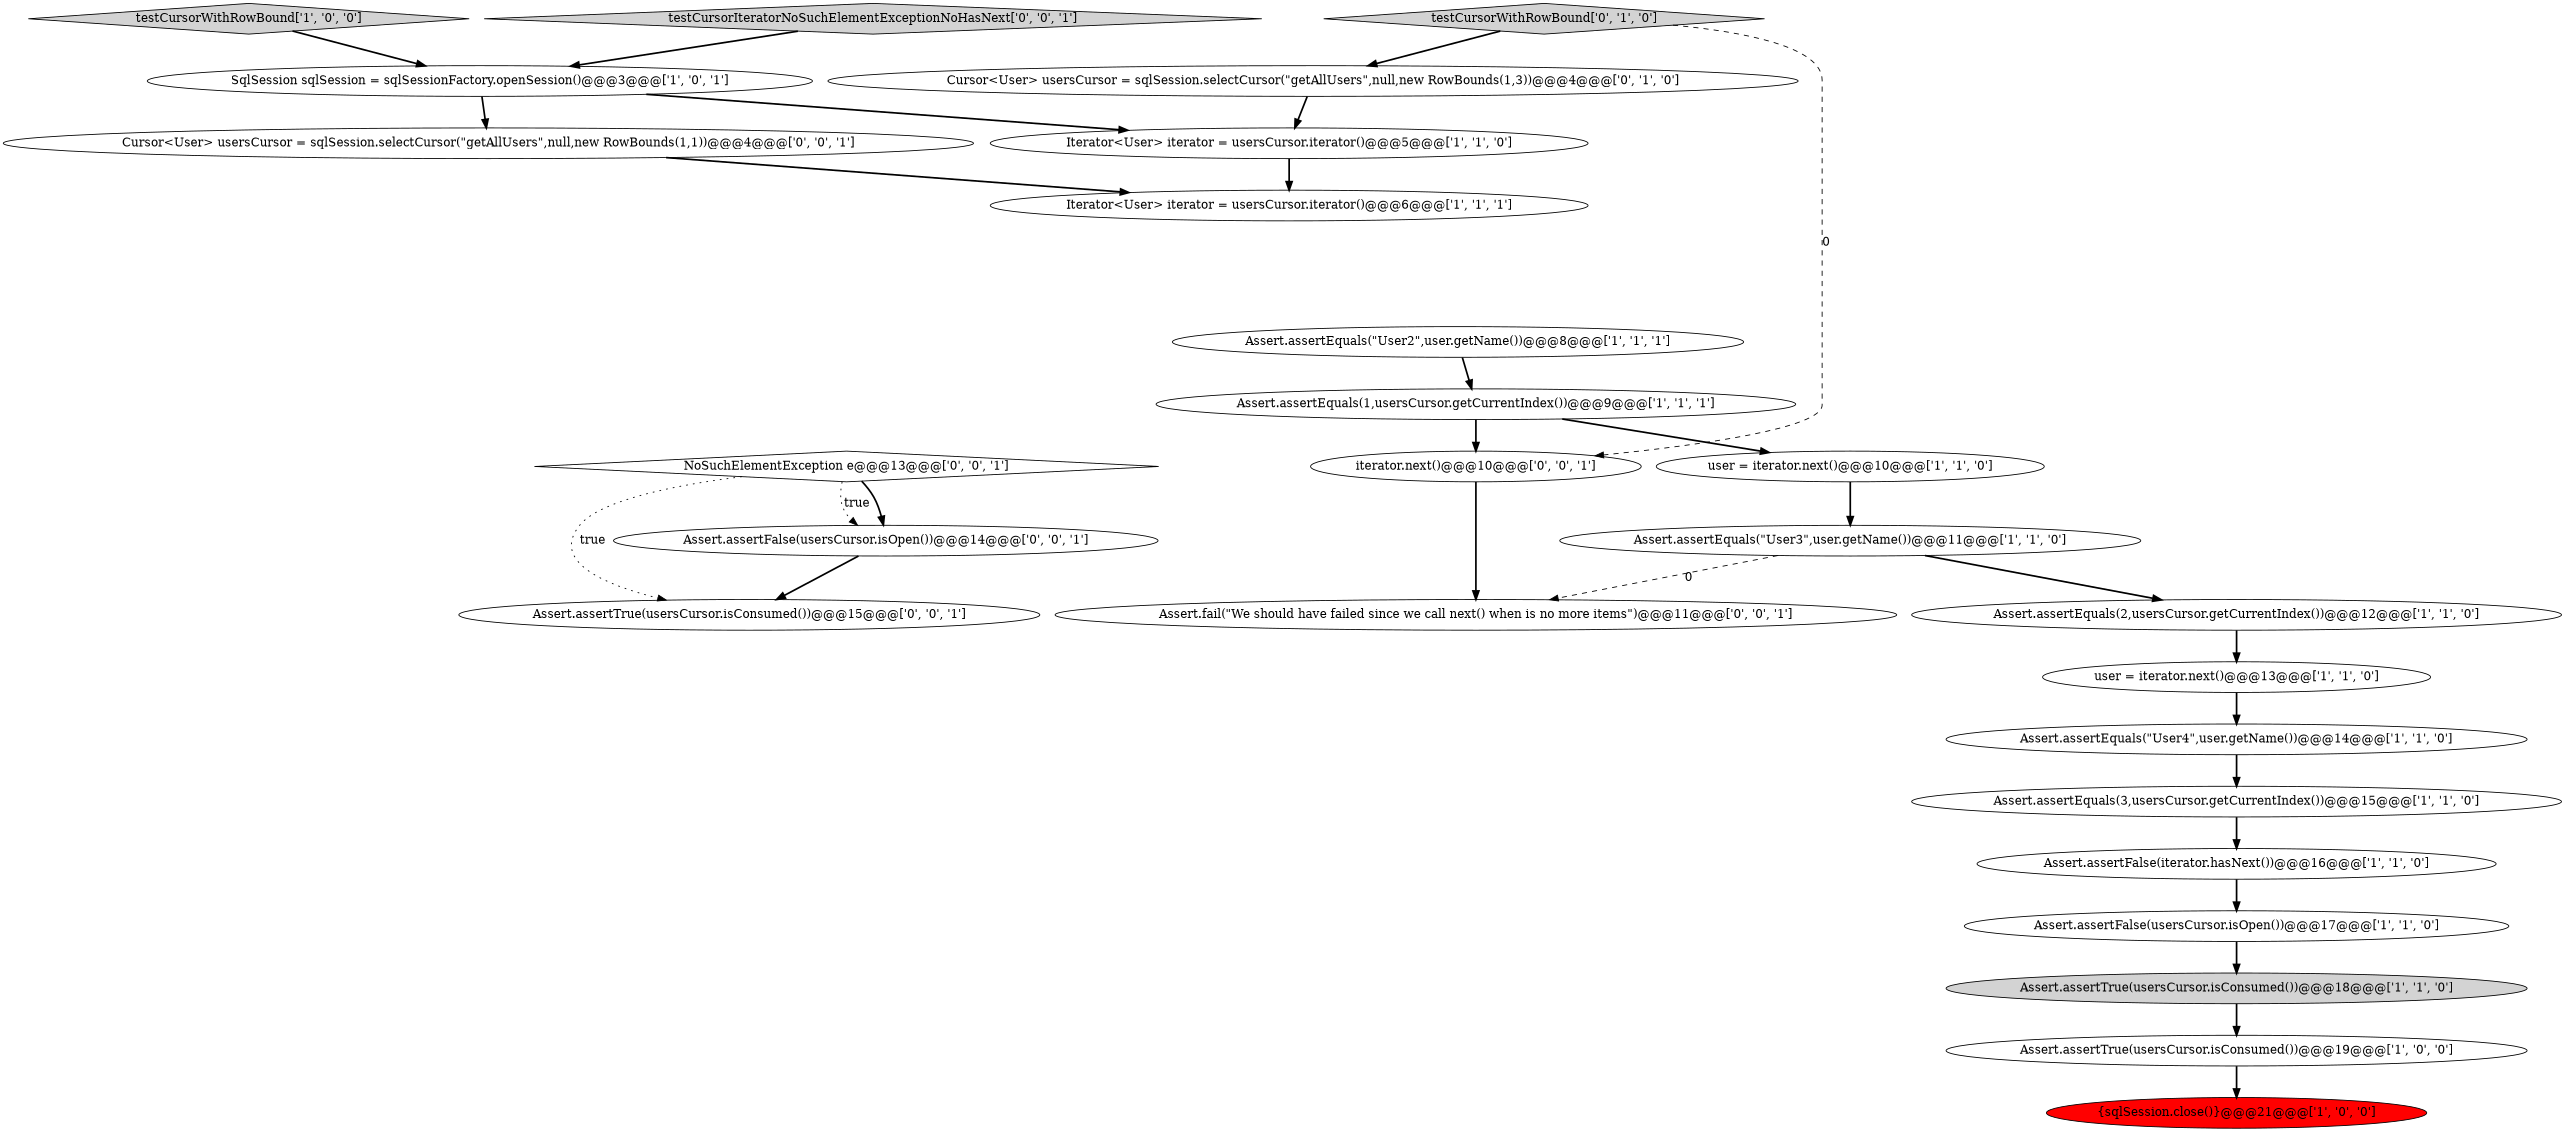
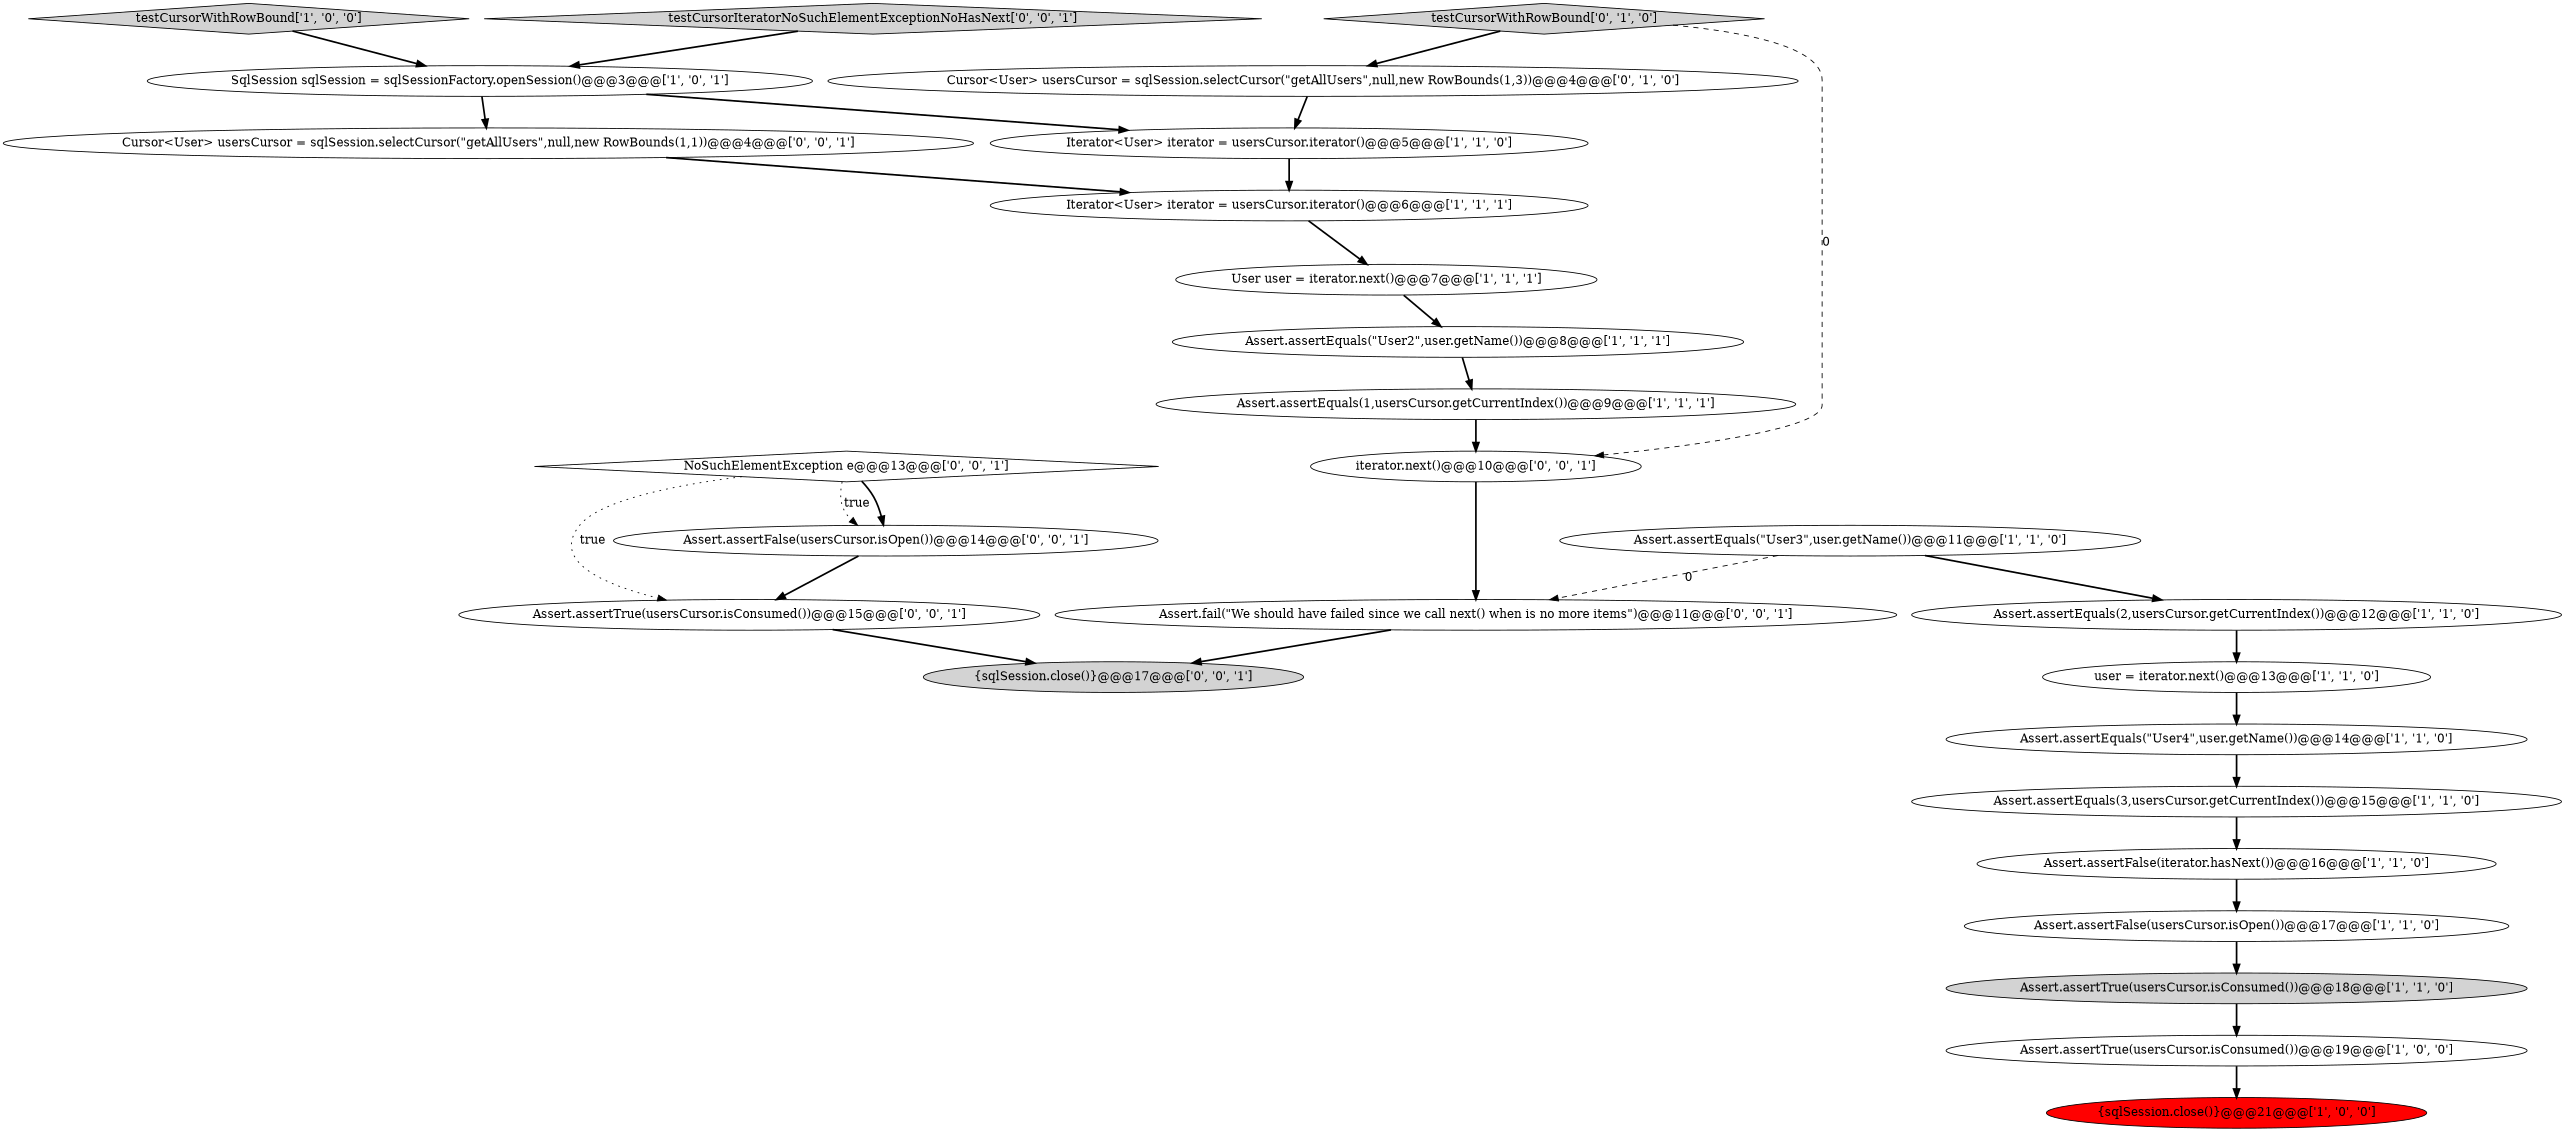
none -> (1386, 280)
(1850, 466) -> none
none -> (1113, 677)
